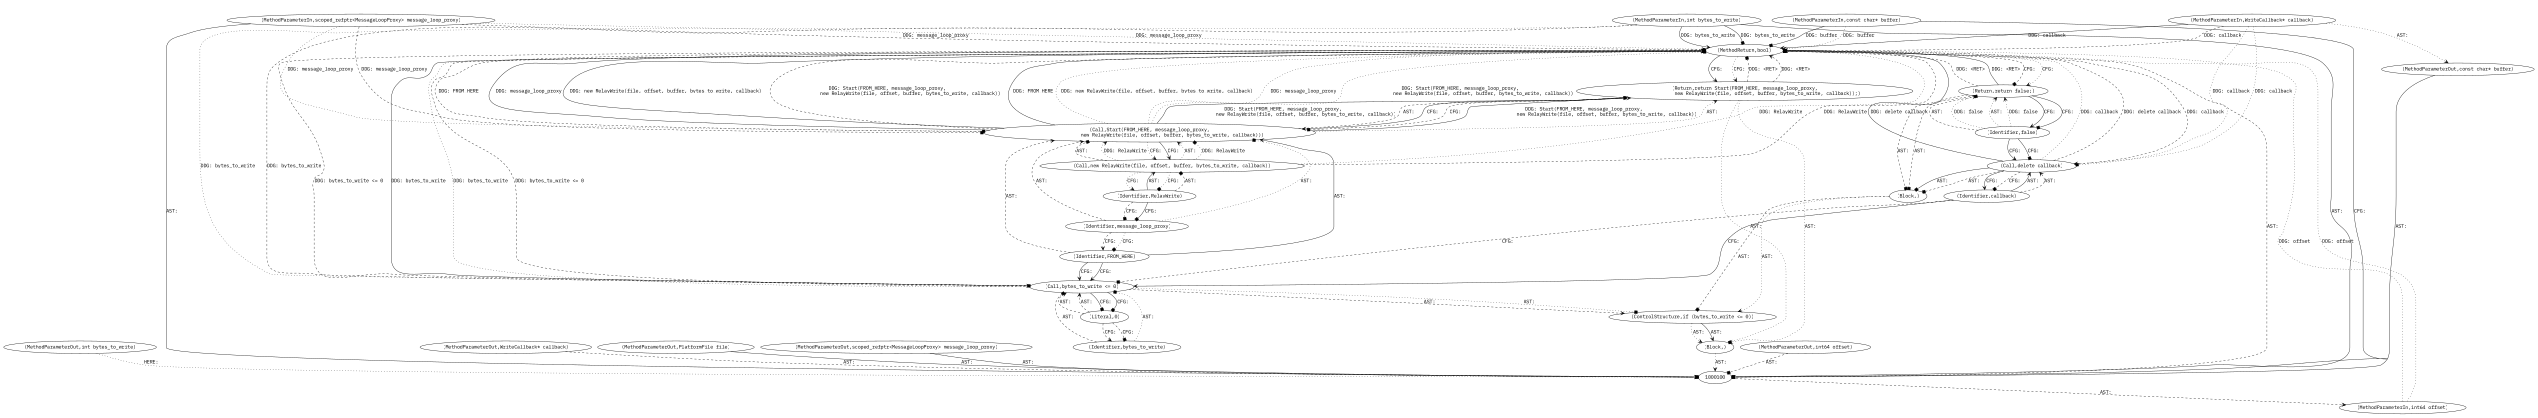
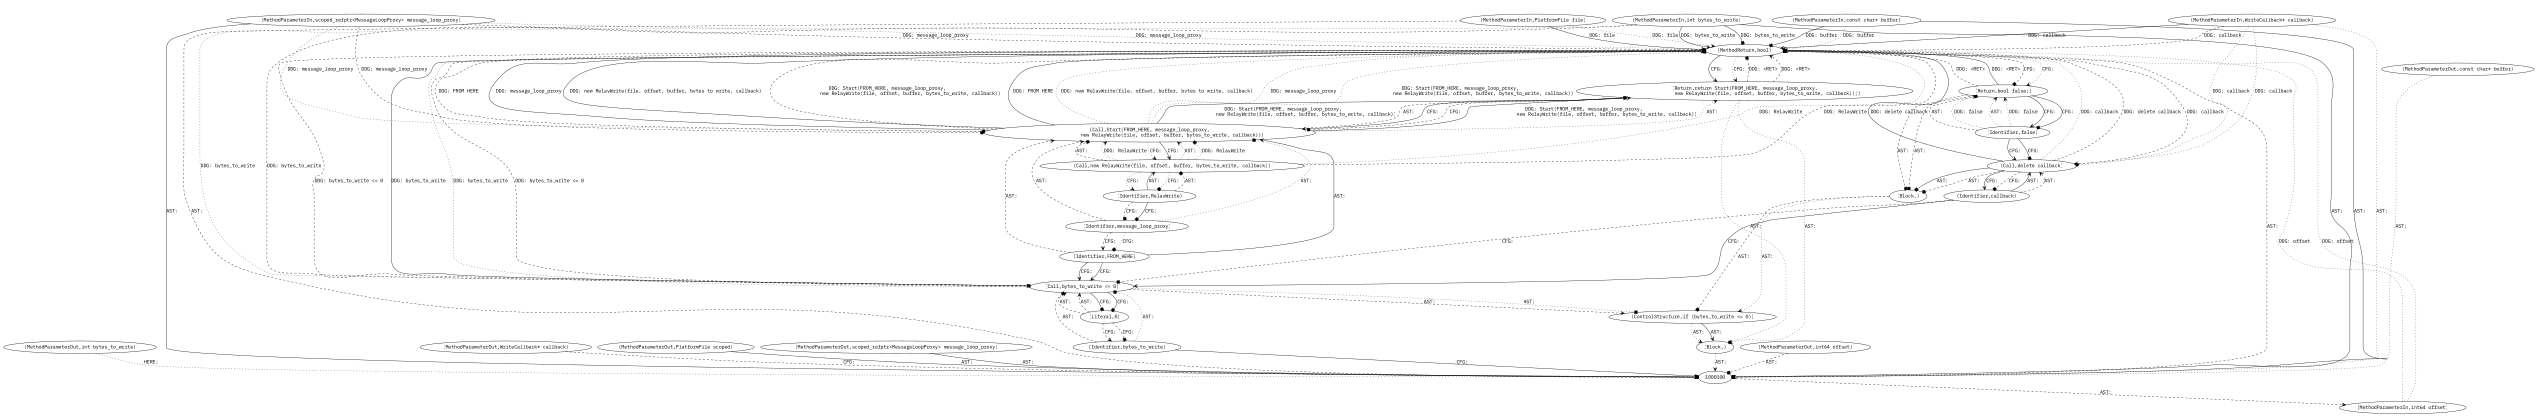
none -> (1533, 20)
(2388, 35) -> (2376, 336)
(2003, 91) -> (2003, 91)
(2361, 211) -> (2361, 211)
(676, 347) -> (676, 347)
(851, 362) -> (851, 362)
none -> (1435, 363)
(2215, 372) -> (2215, 372)
